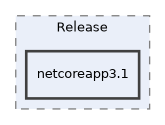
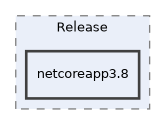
(83, 75) -> (83, 75)
